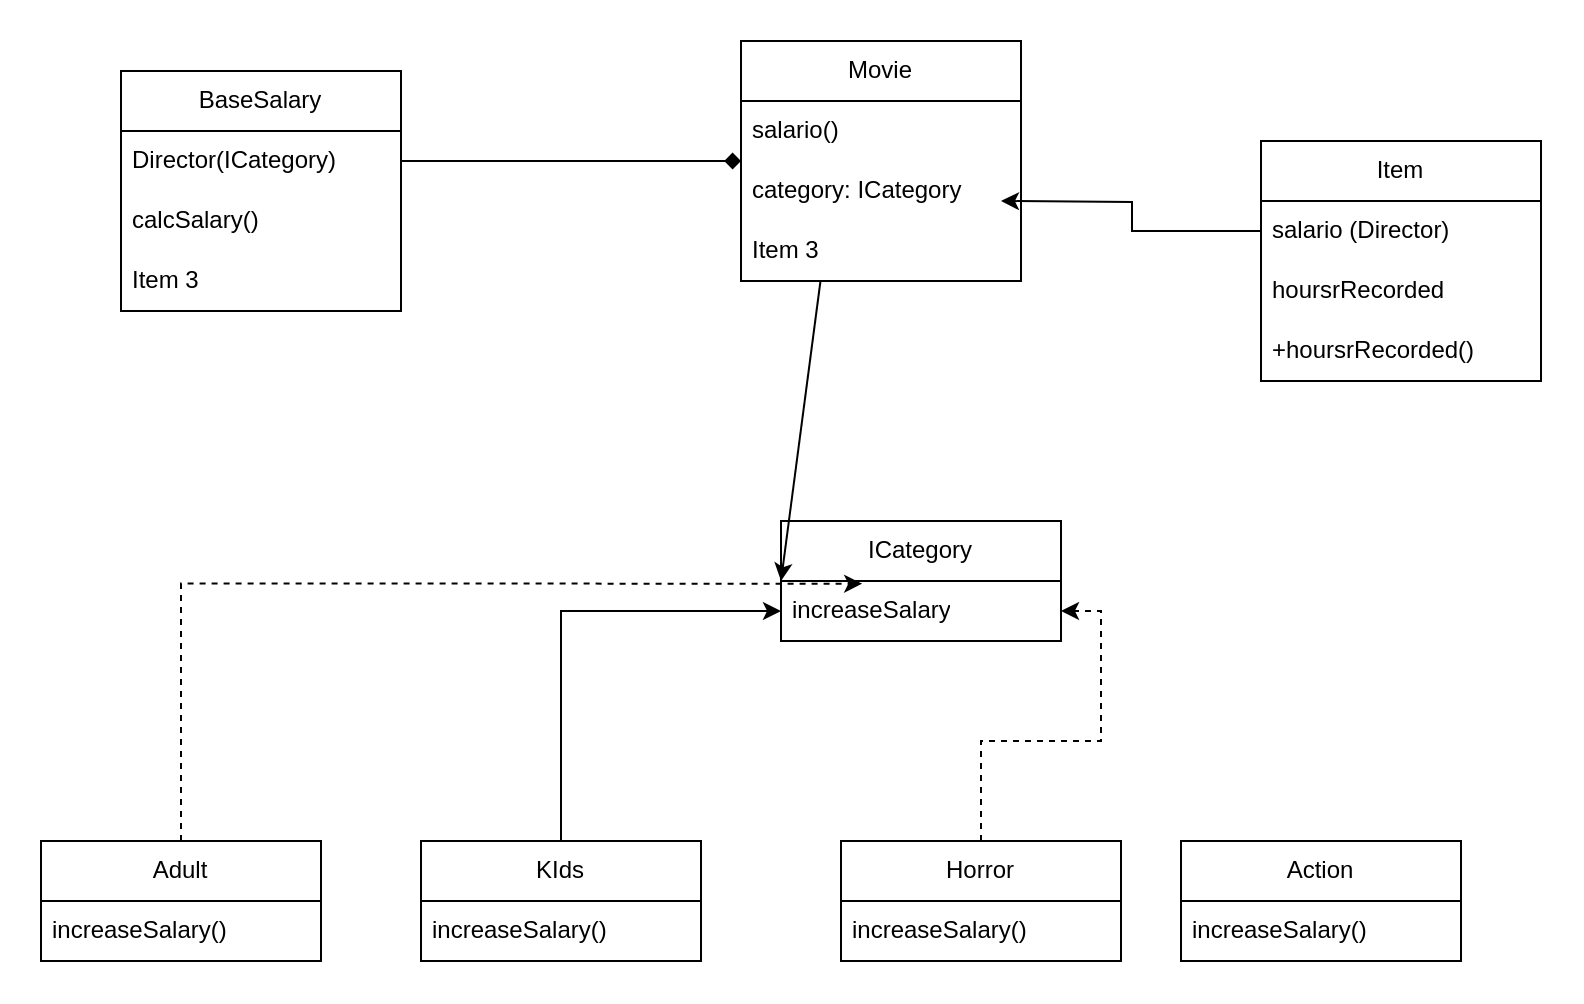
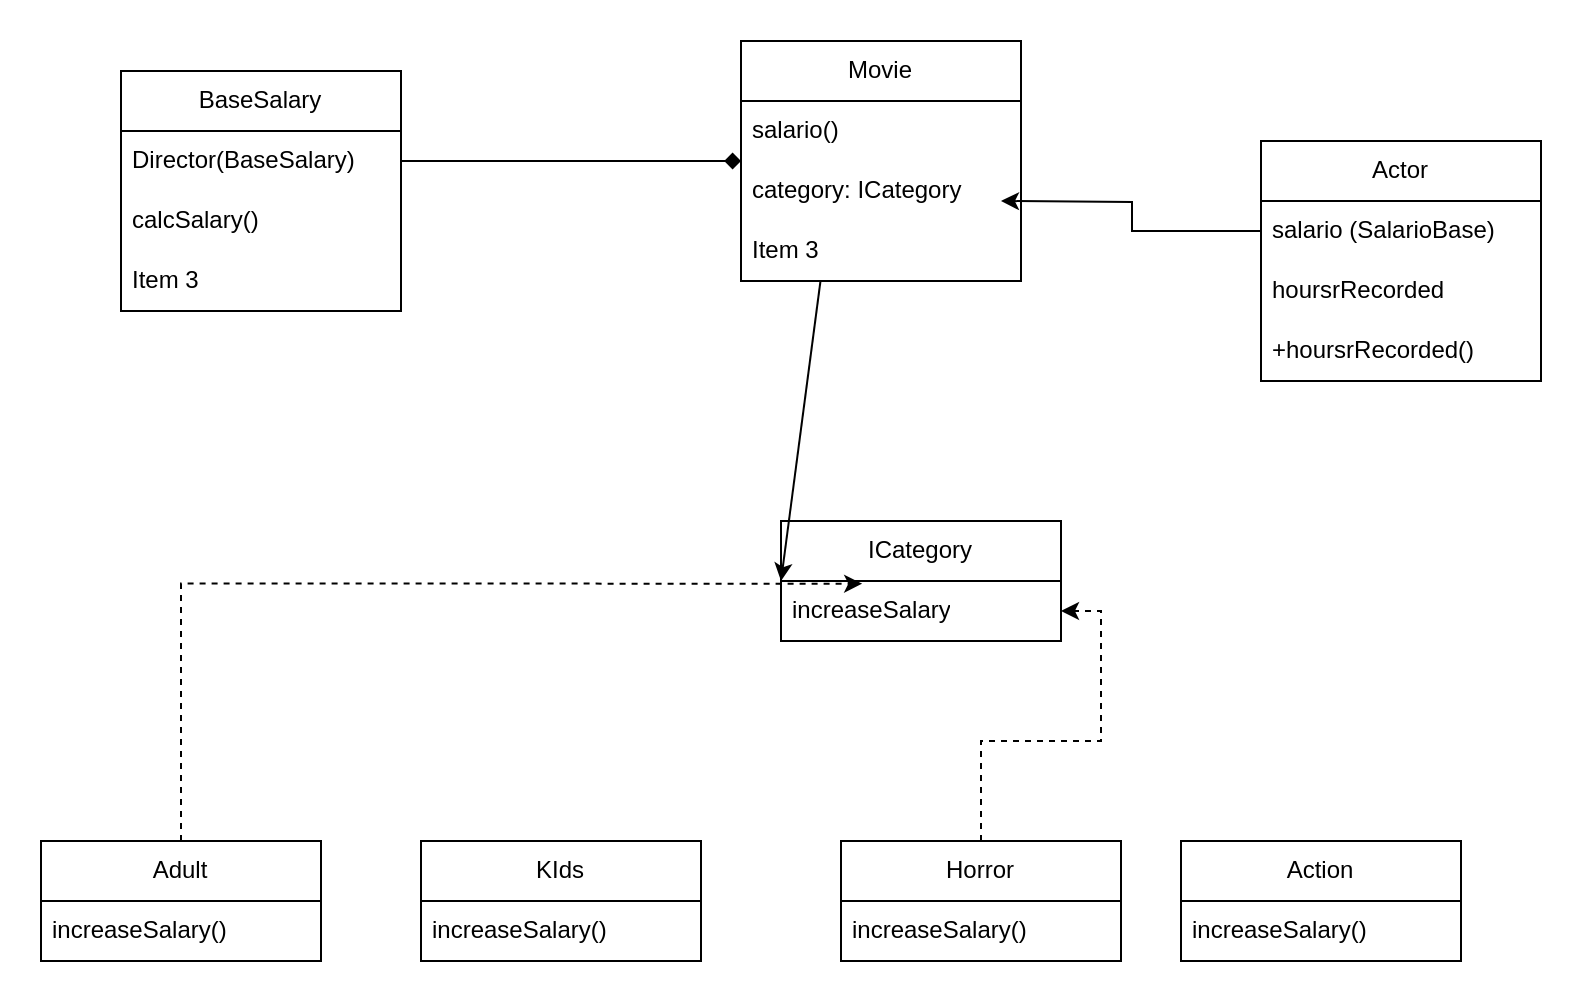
(258, 161) -> (261, 161)
(1401, 171) -> (1401, 171)
(1381, 231) -> (1399, 231)
(561, 623) -> none
